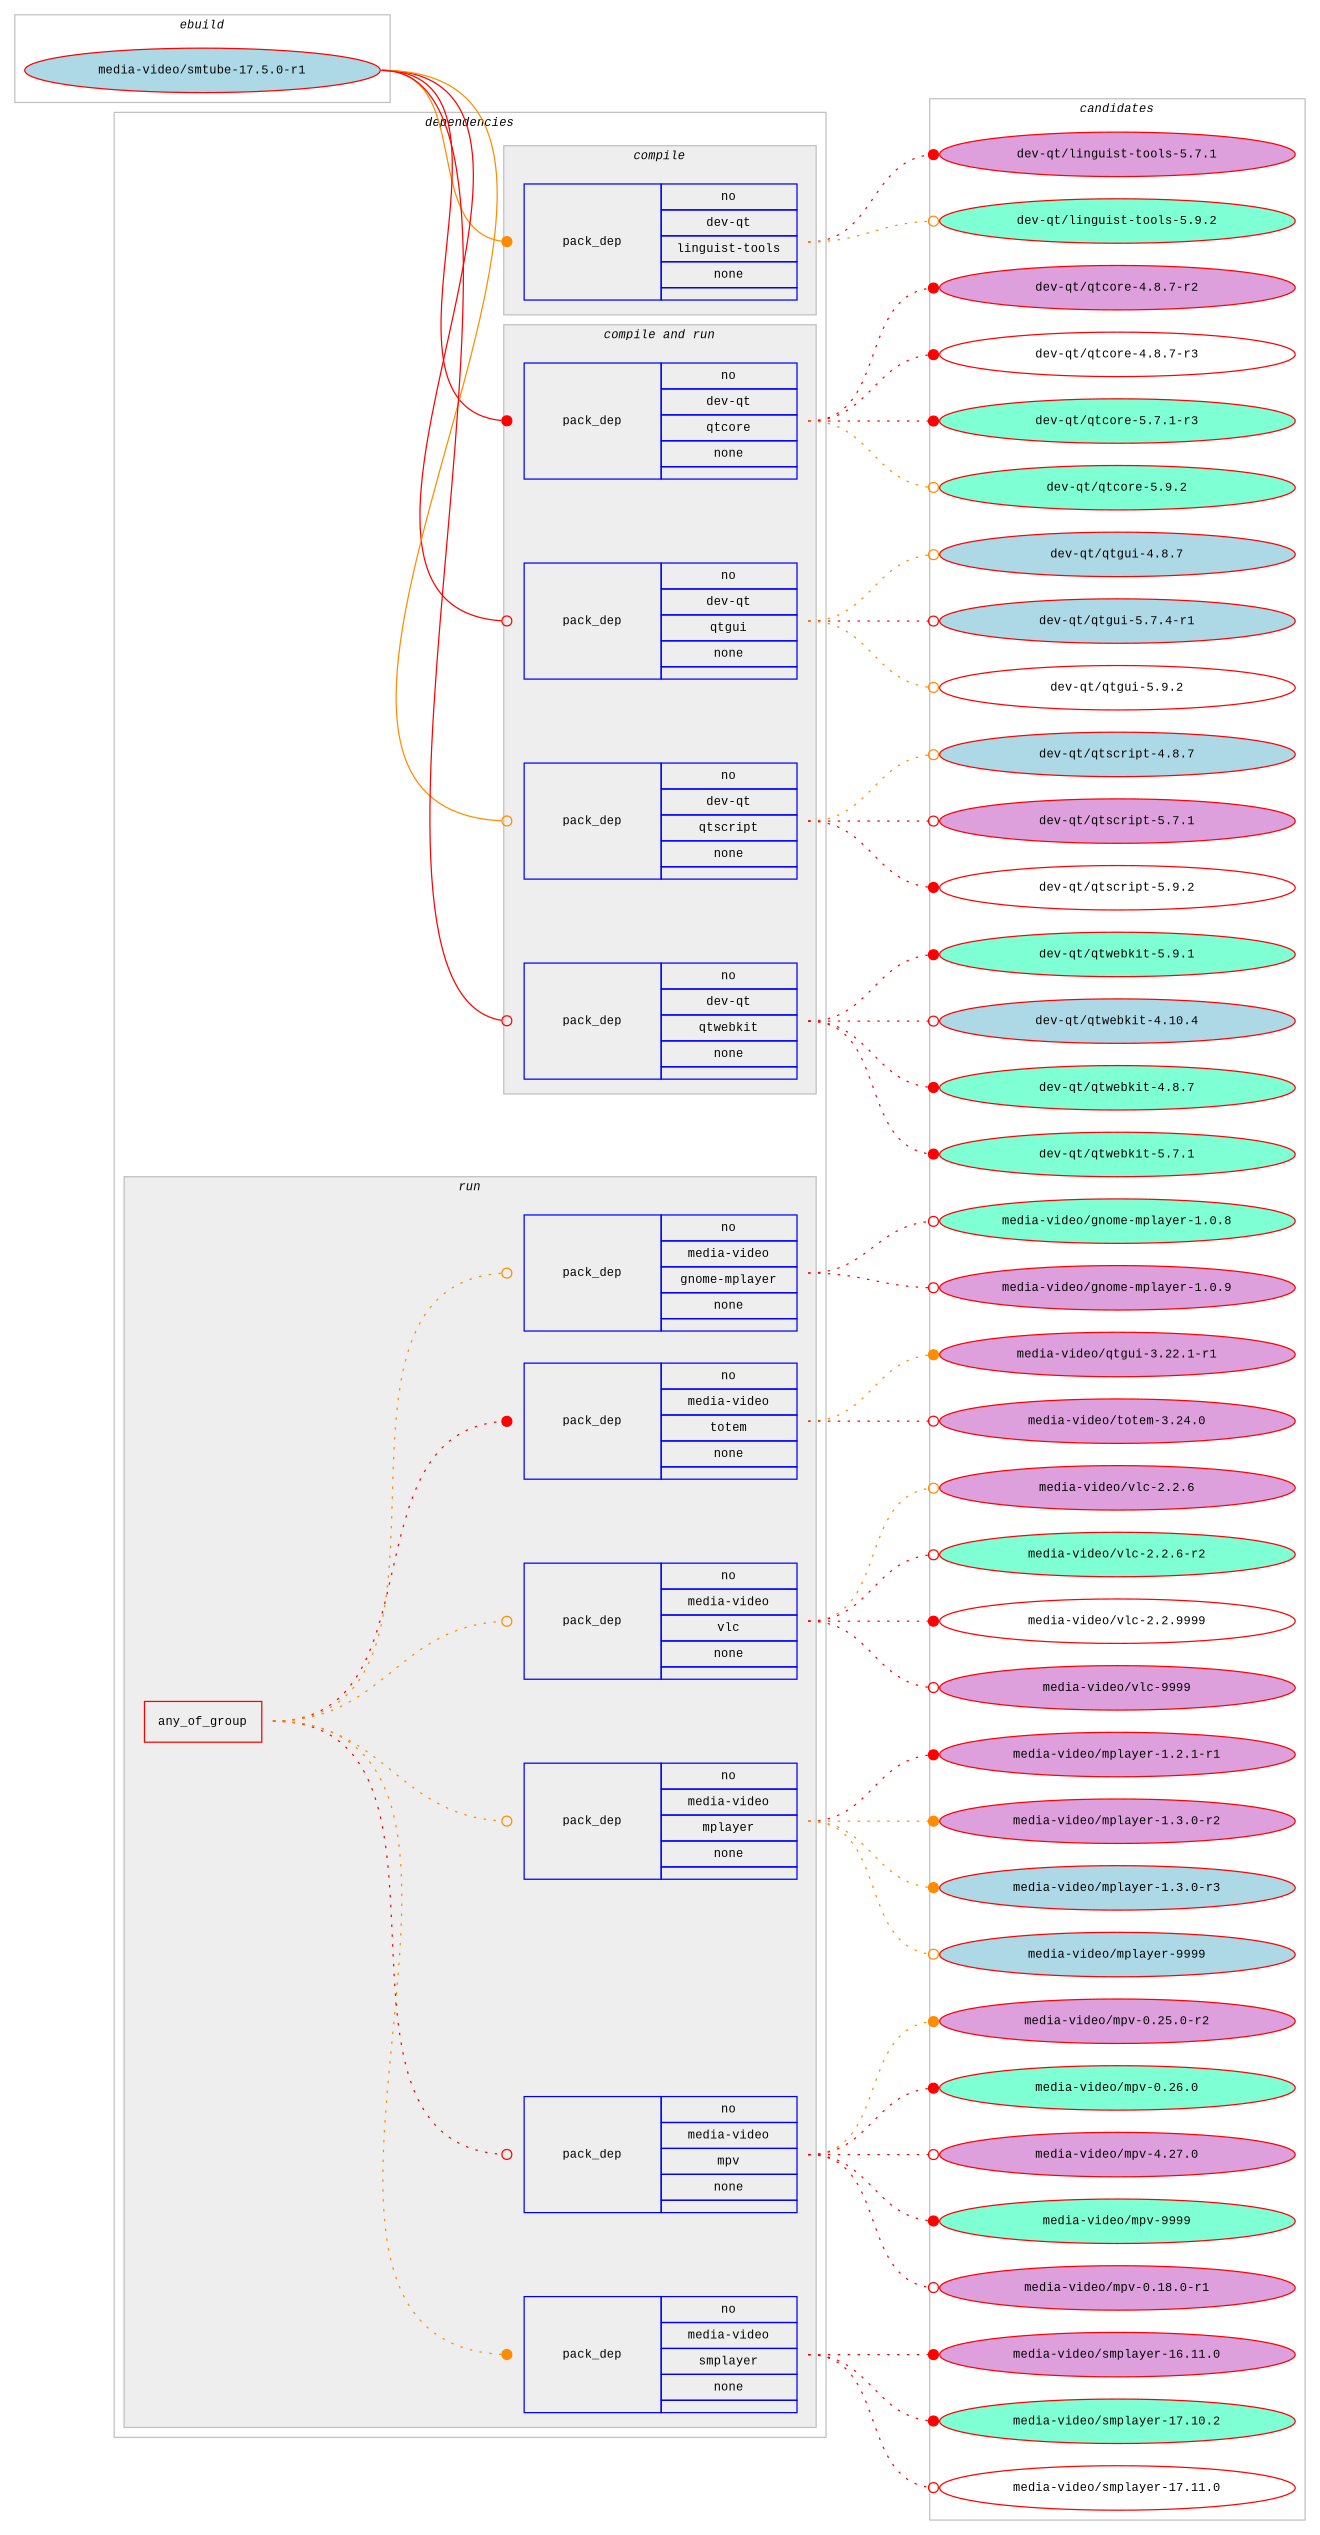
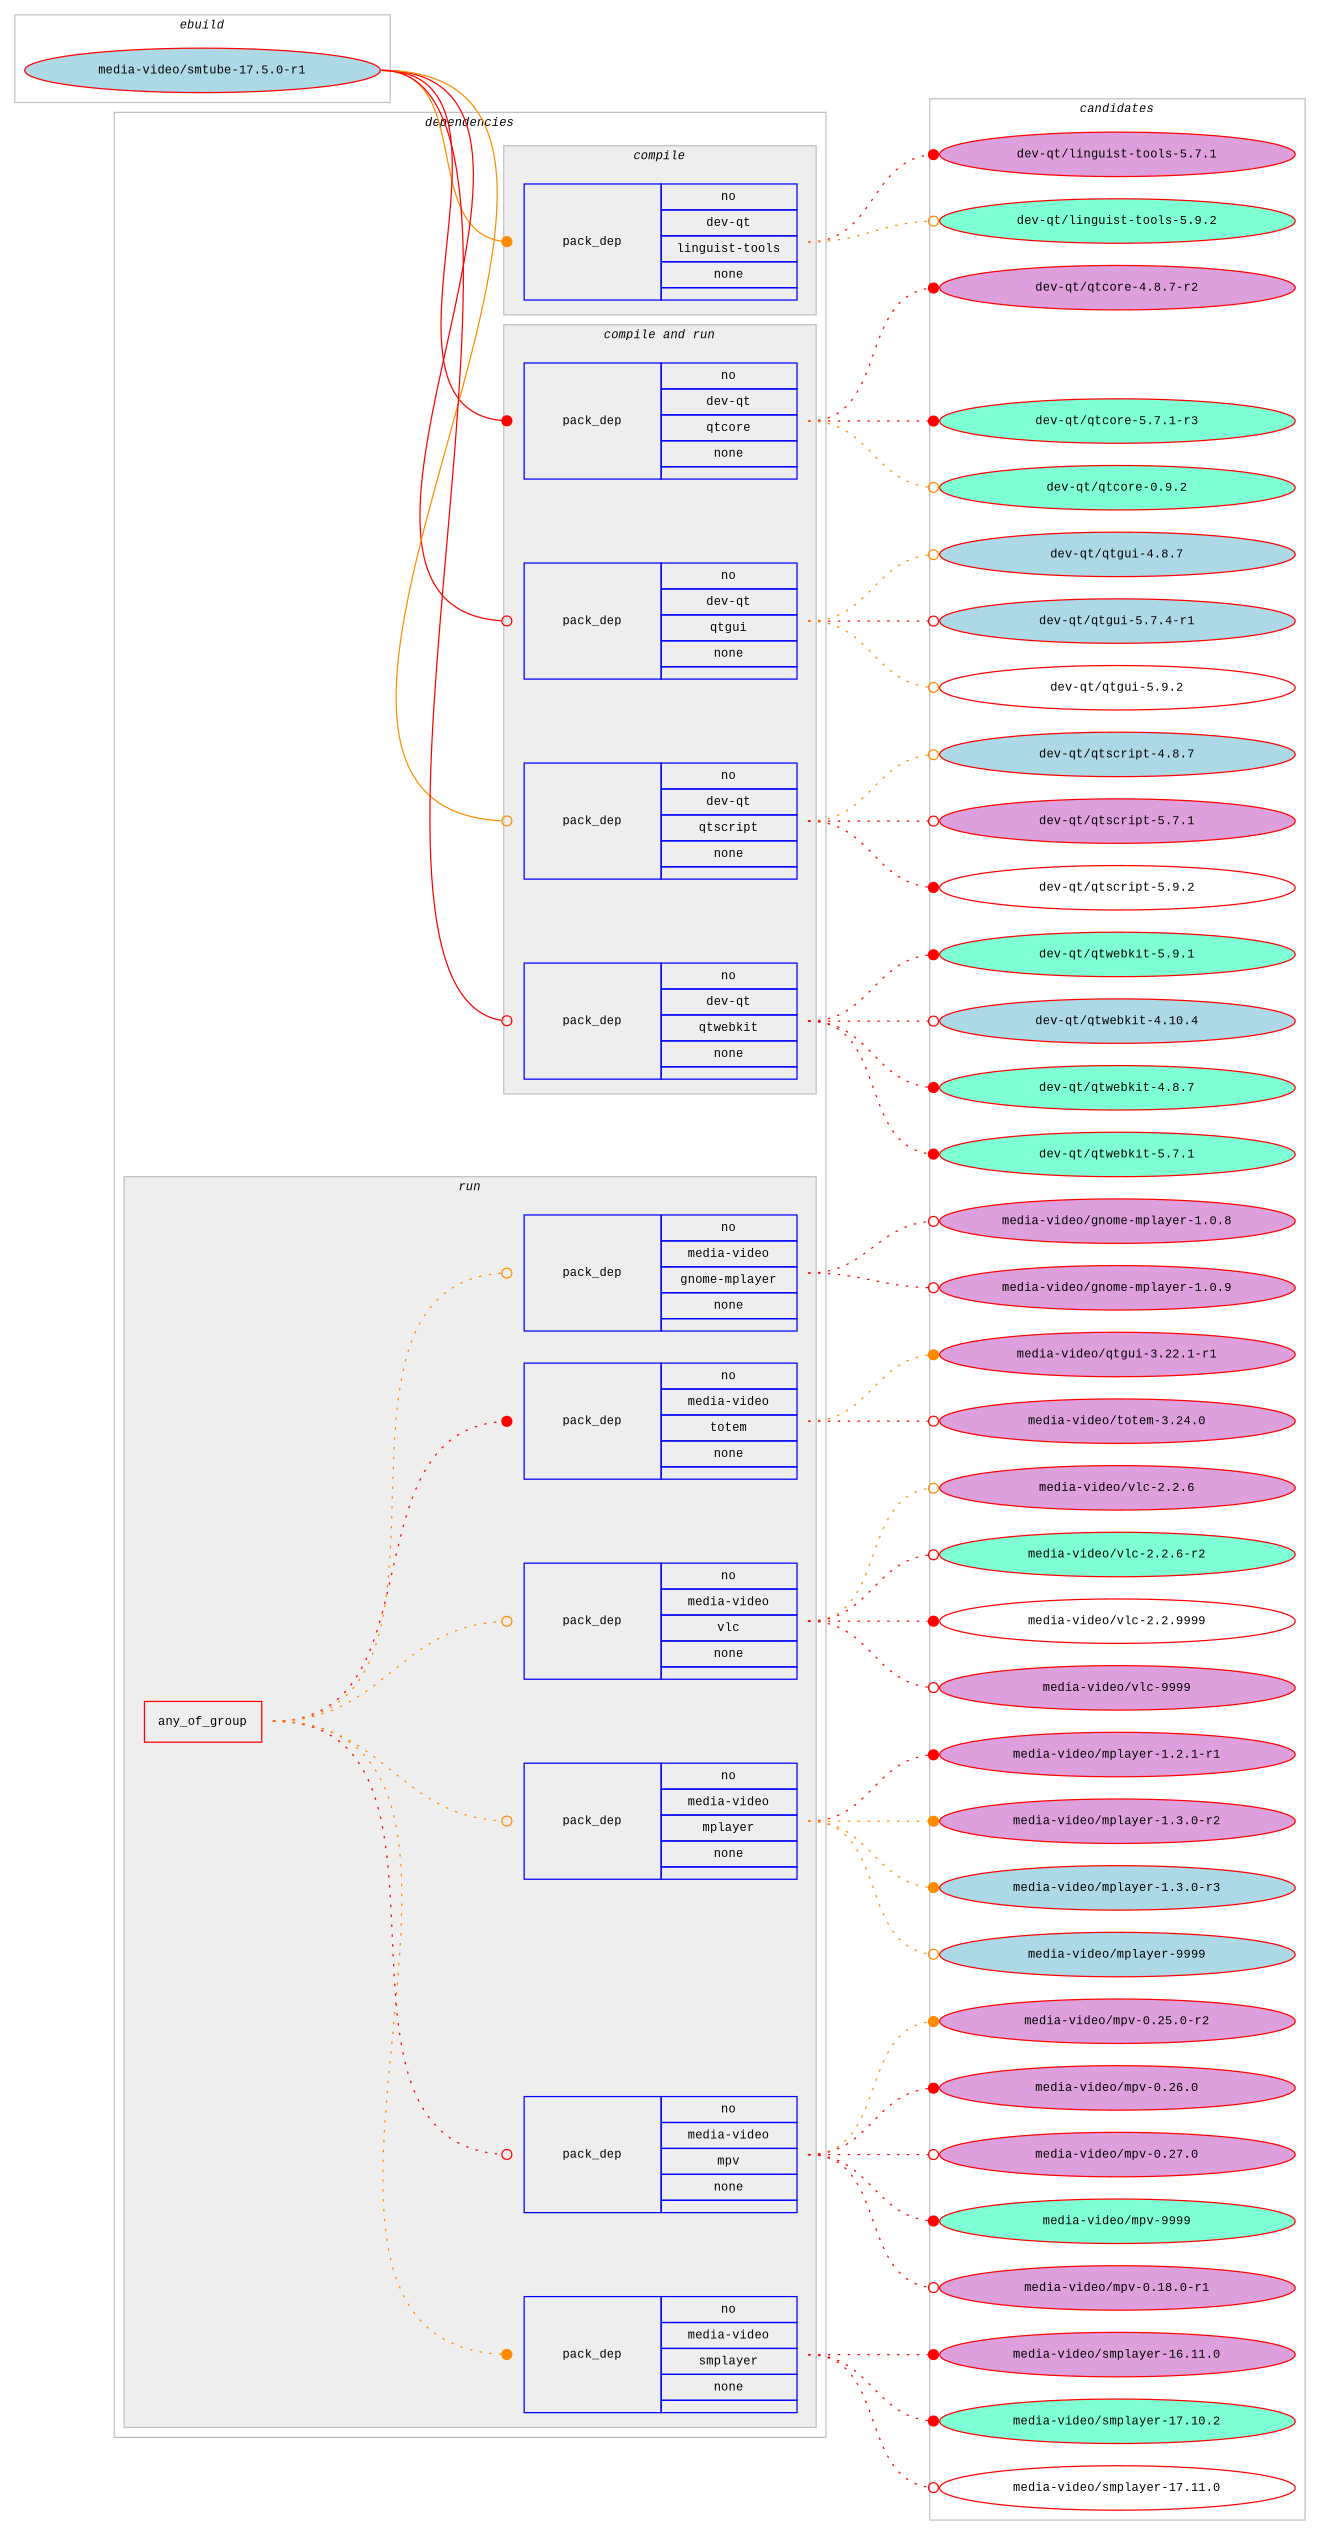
(1117, 354) -> none
(1117, 488) -> (1117, 488)
(1117, 1221) -> (1117, 1221)
(1117, 2088) -> (1117, 2088)
(1117, 2155) -> (1117, 2155)
